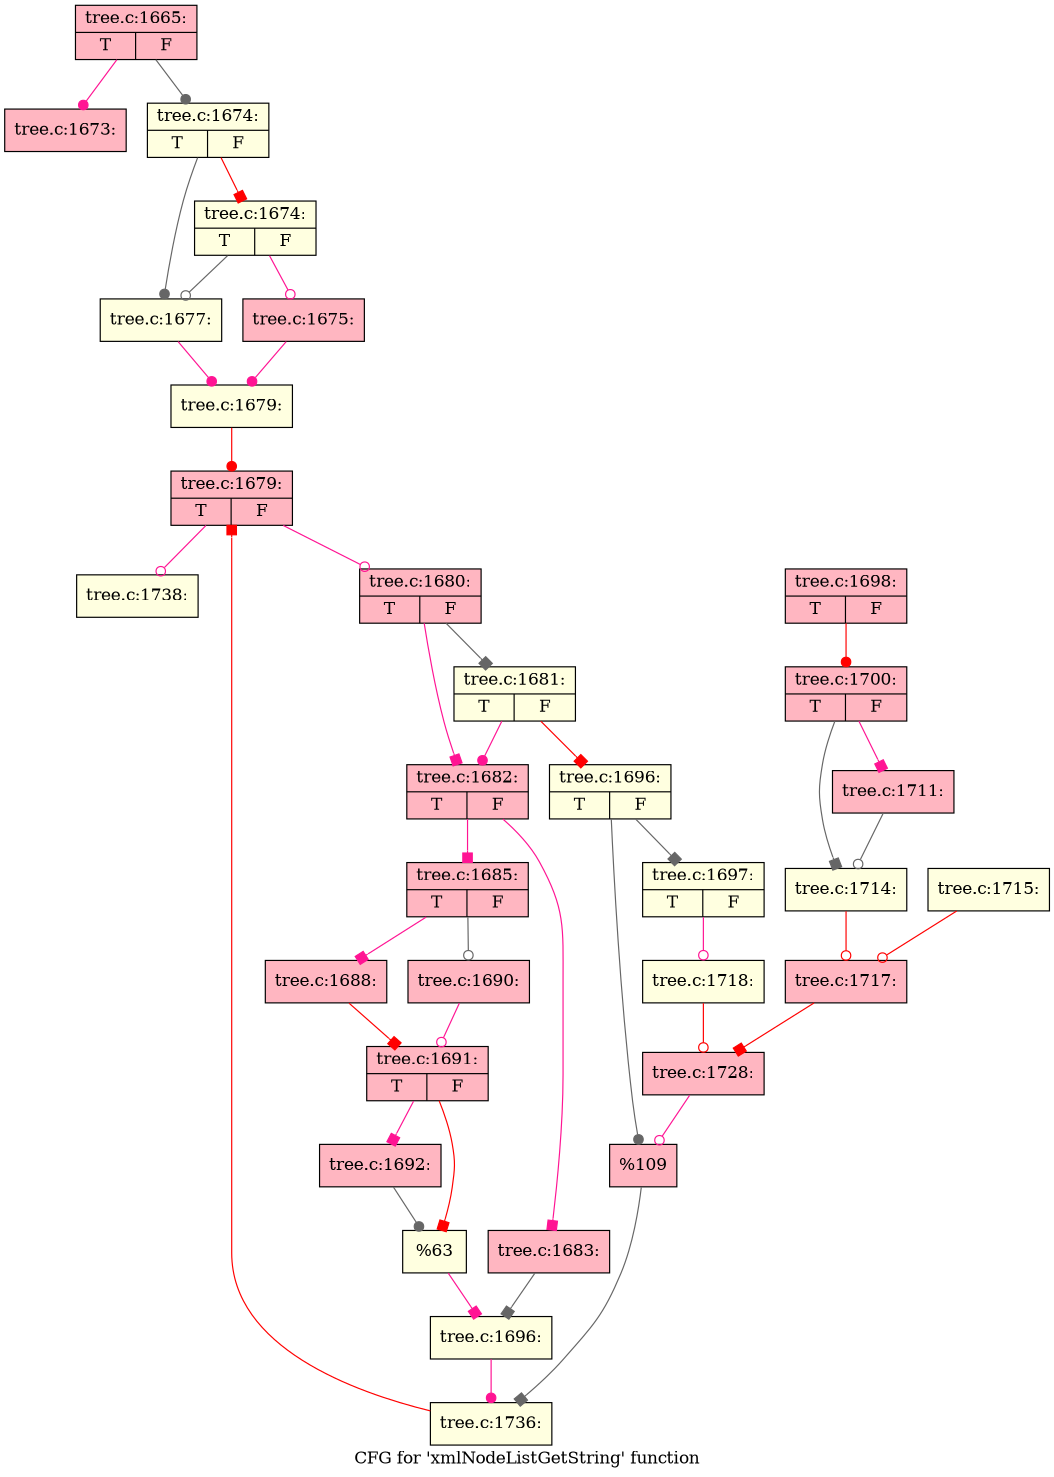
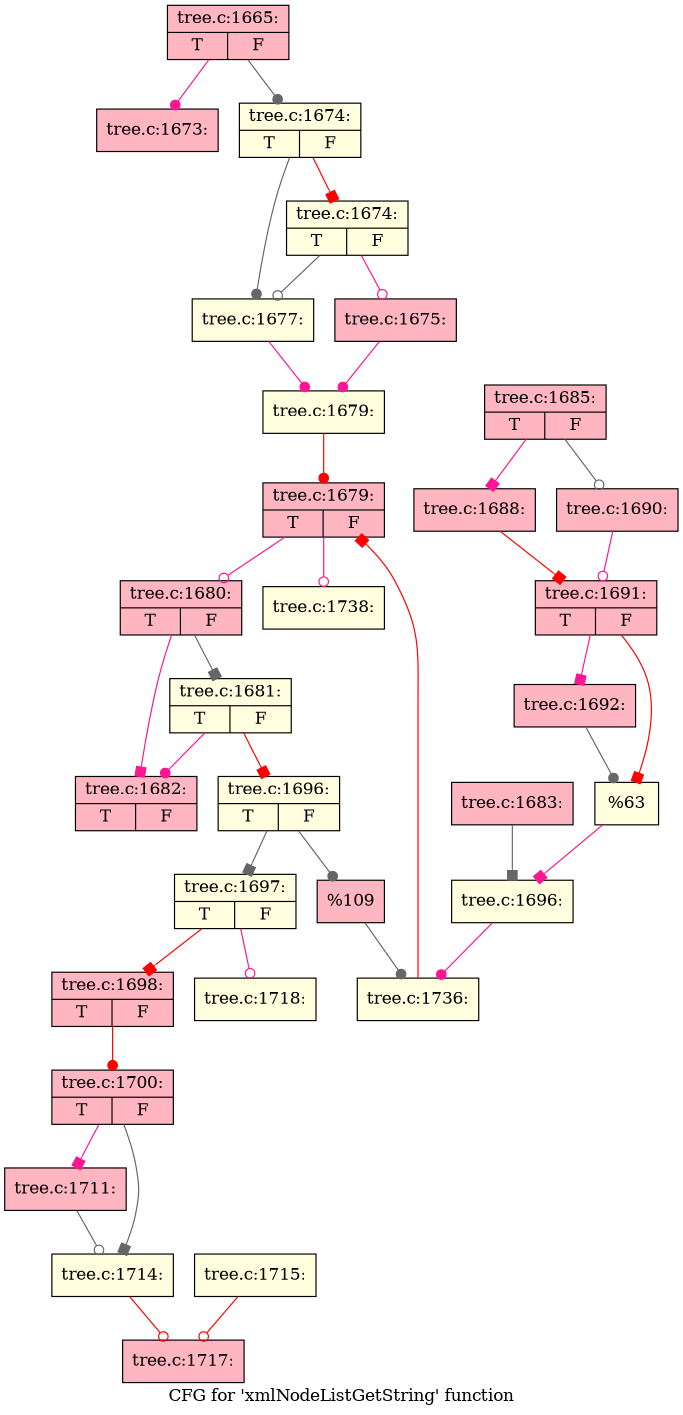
(468, 835) -> none
none -> (179, 947)
(563, 1010) -> none
(703, 1074) -> none
(607, 1303) -> (382, 946)
